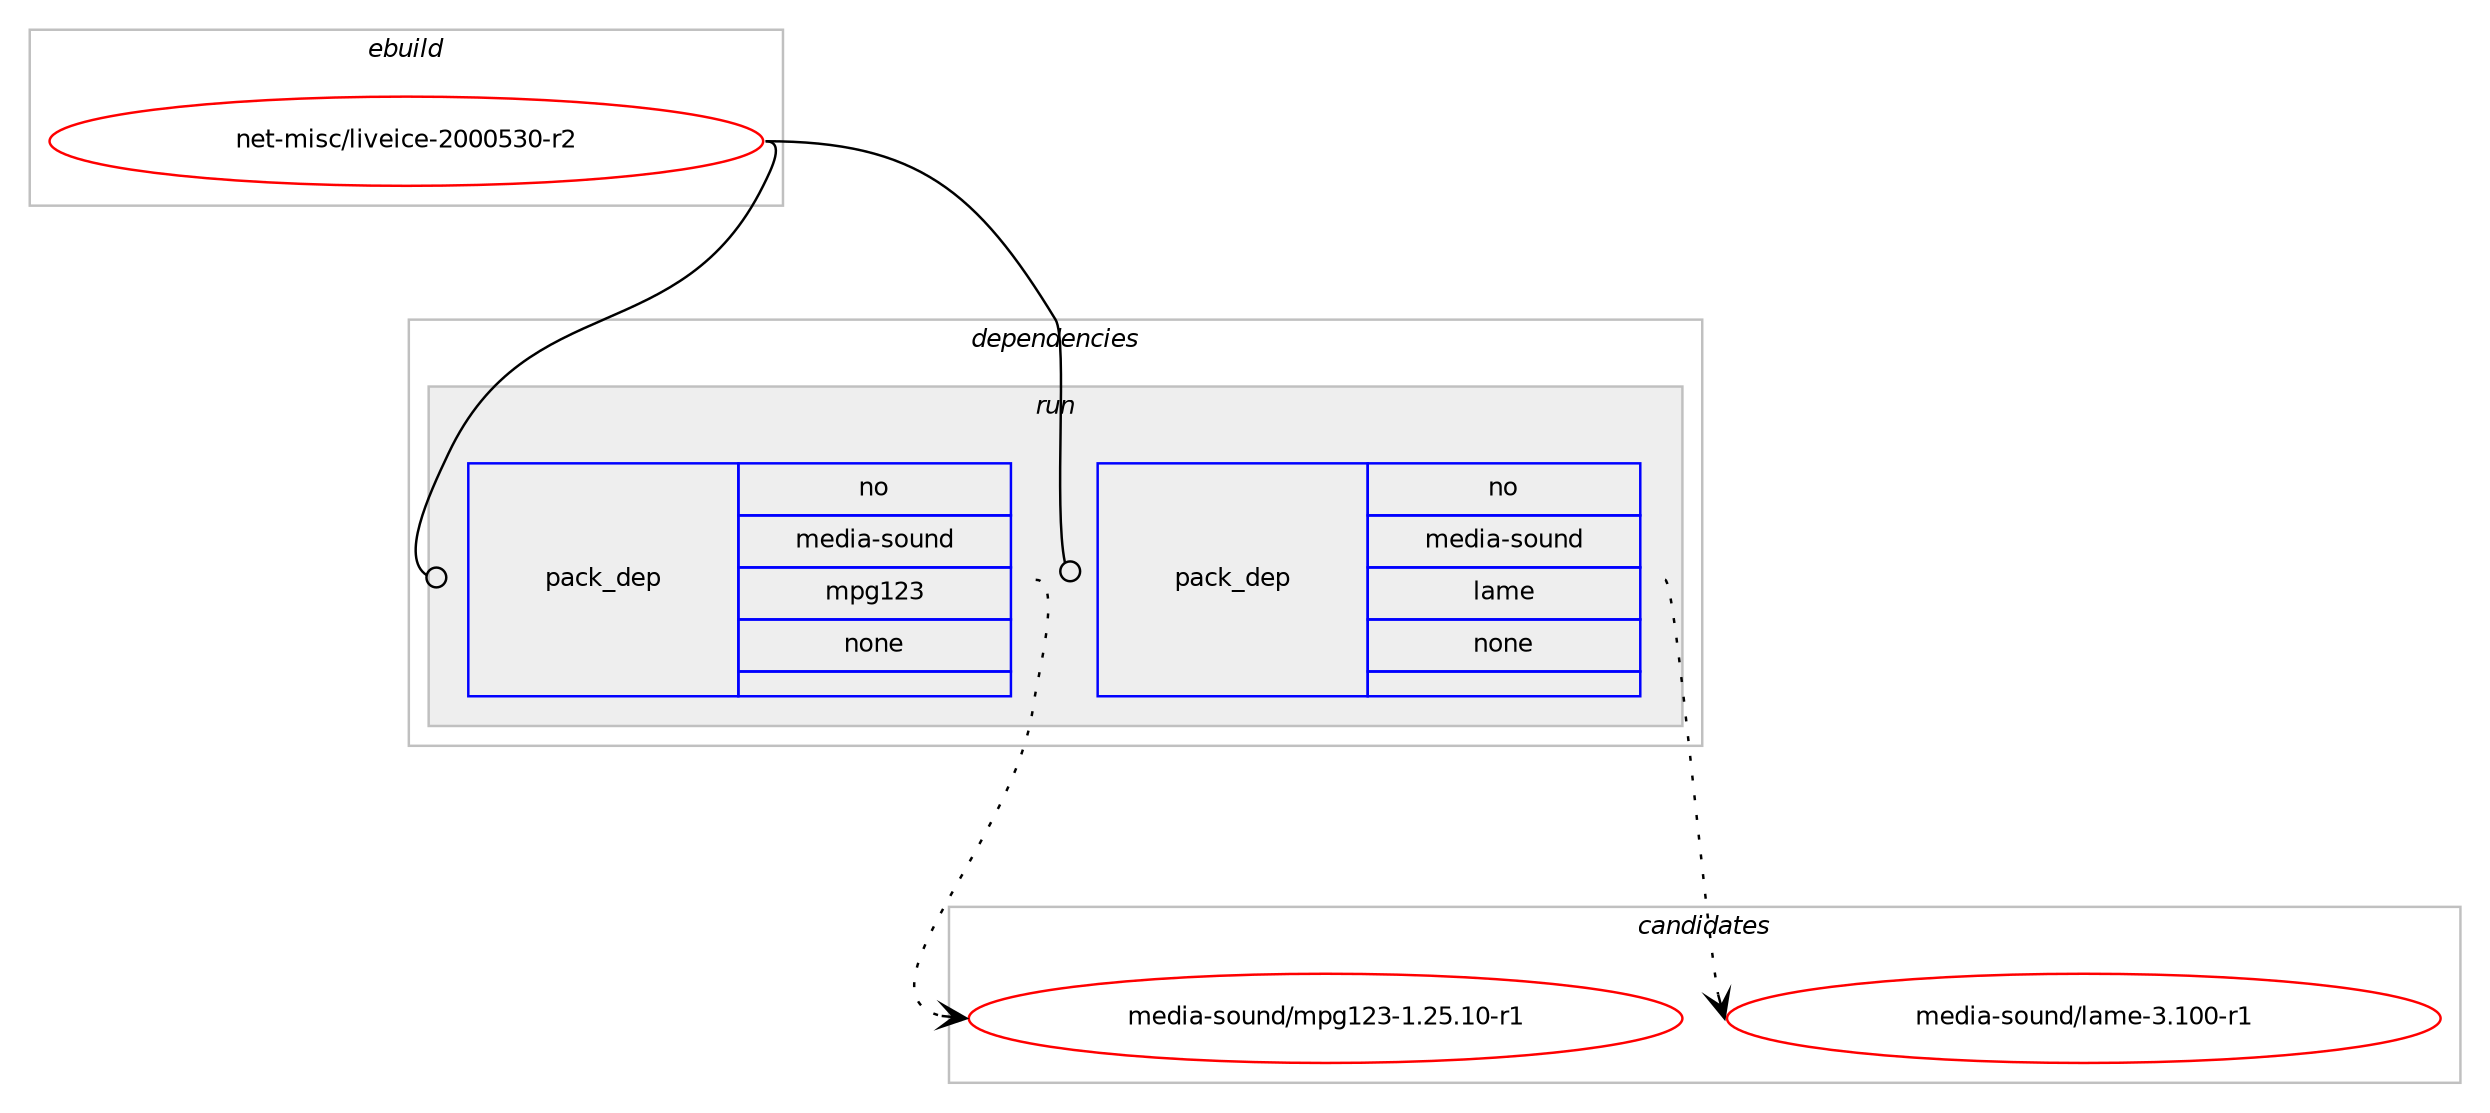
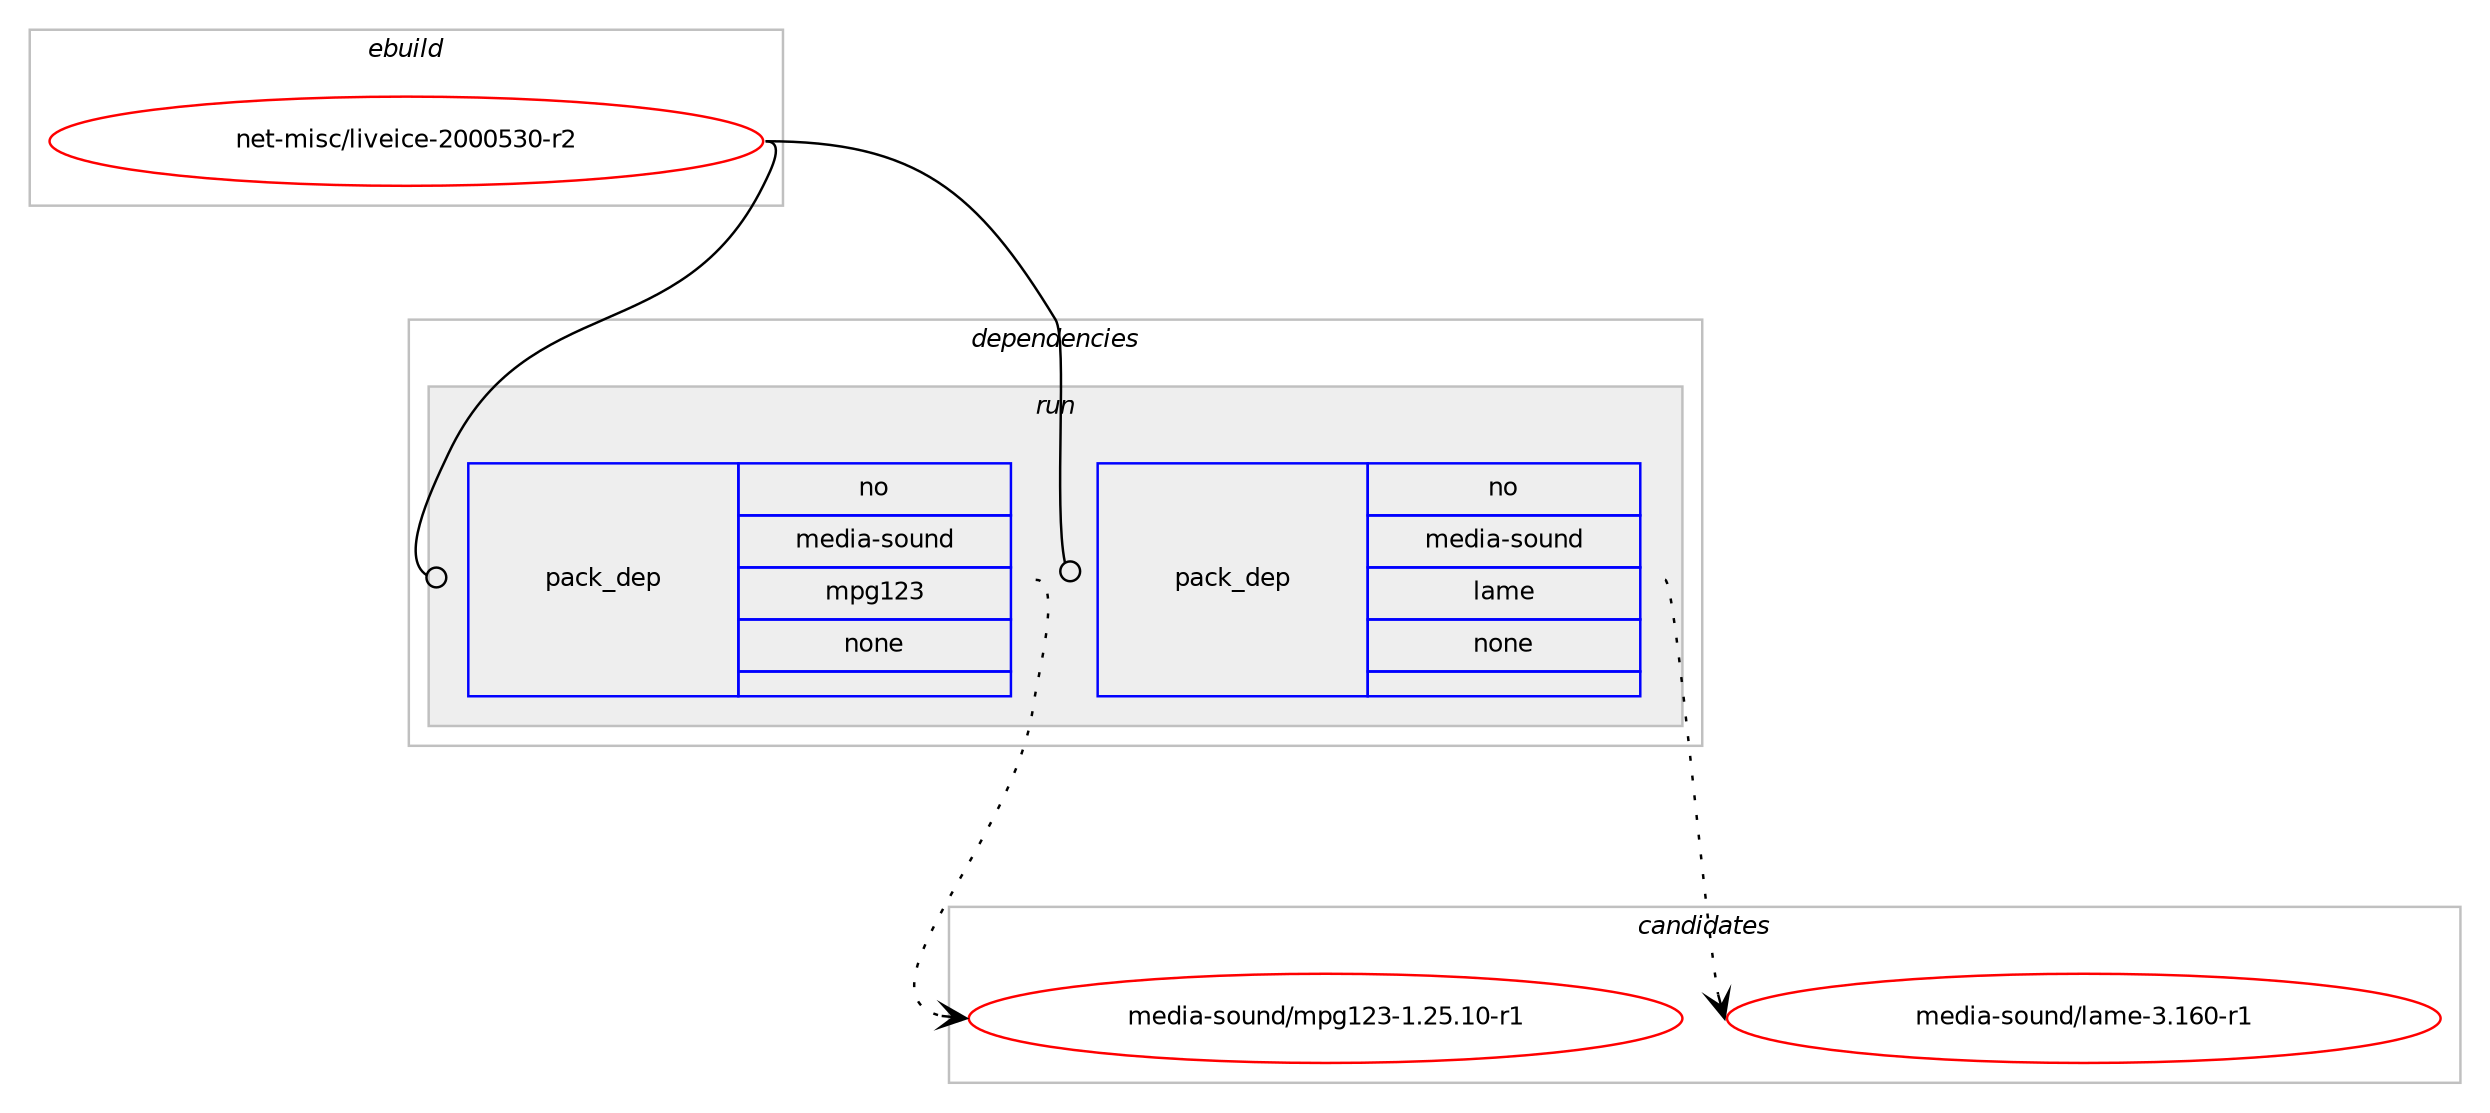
(2084, 1018) -> (2084, 1018)
